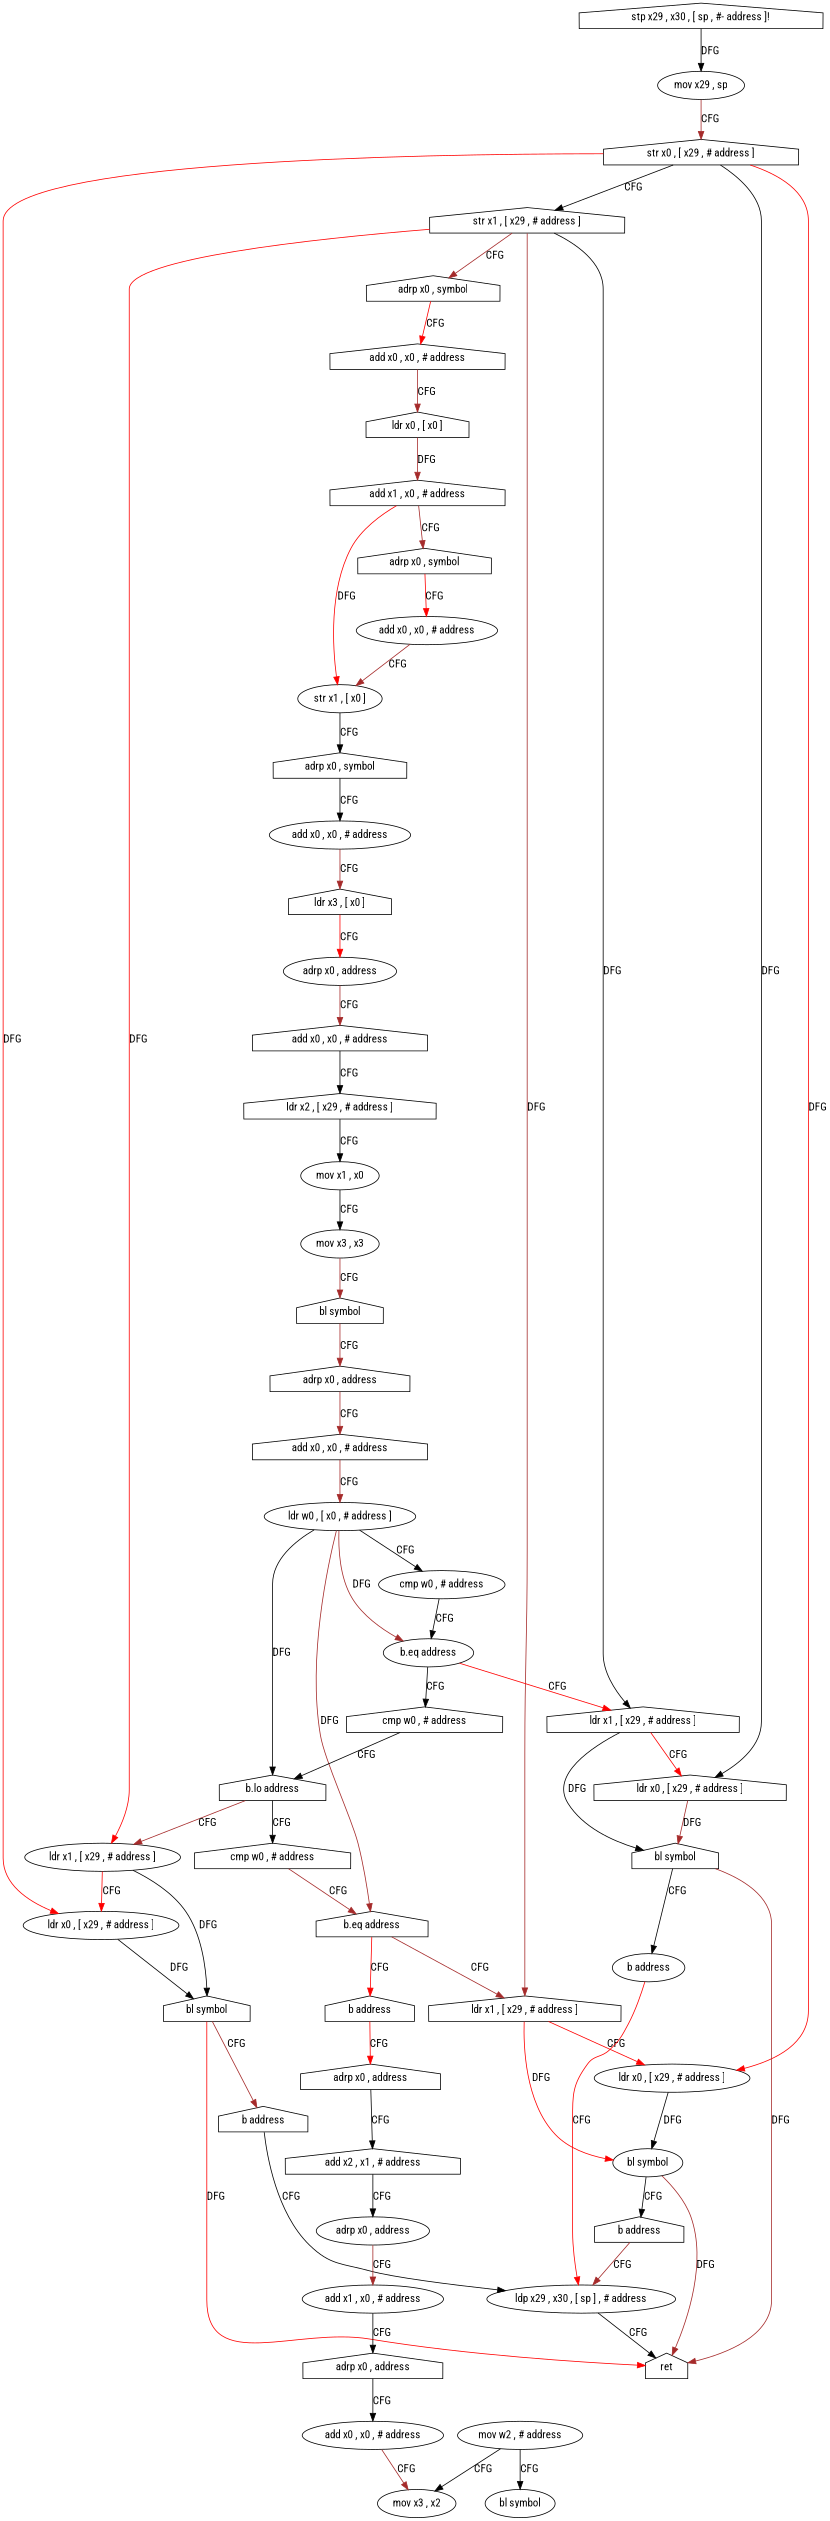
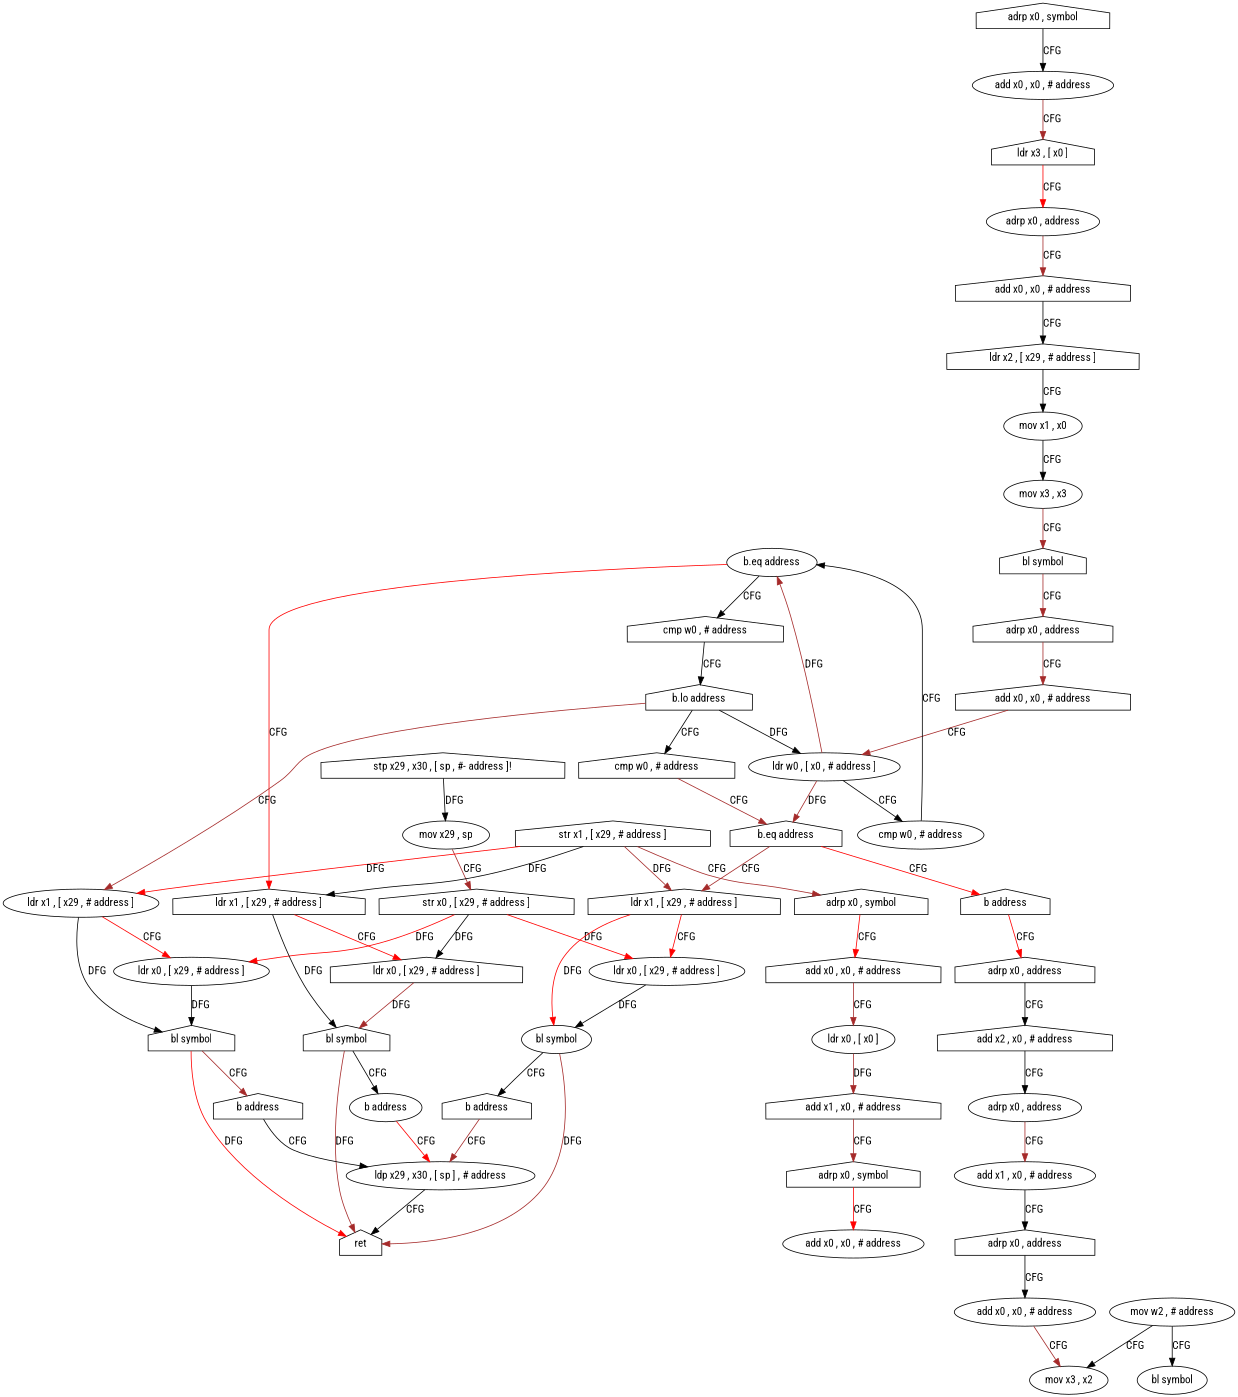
(618, 186) -> none
(418, 426) -> (853, 1039)
(340, 699) -> none
(273, 1640) -> (756, 730)
(373, 2163) -> (1025, 1039)
